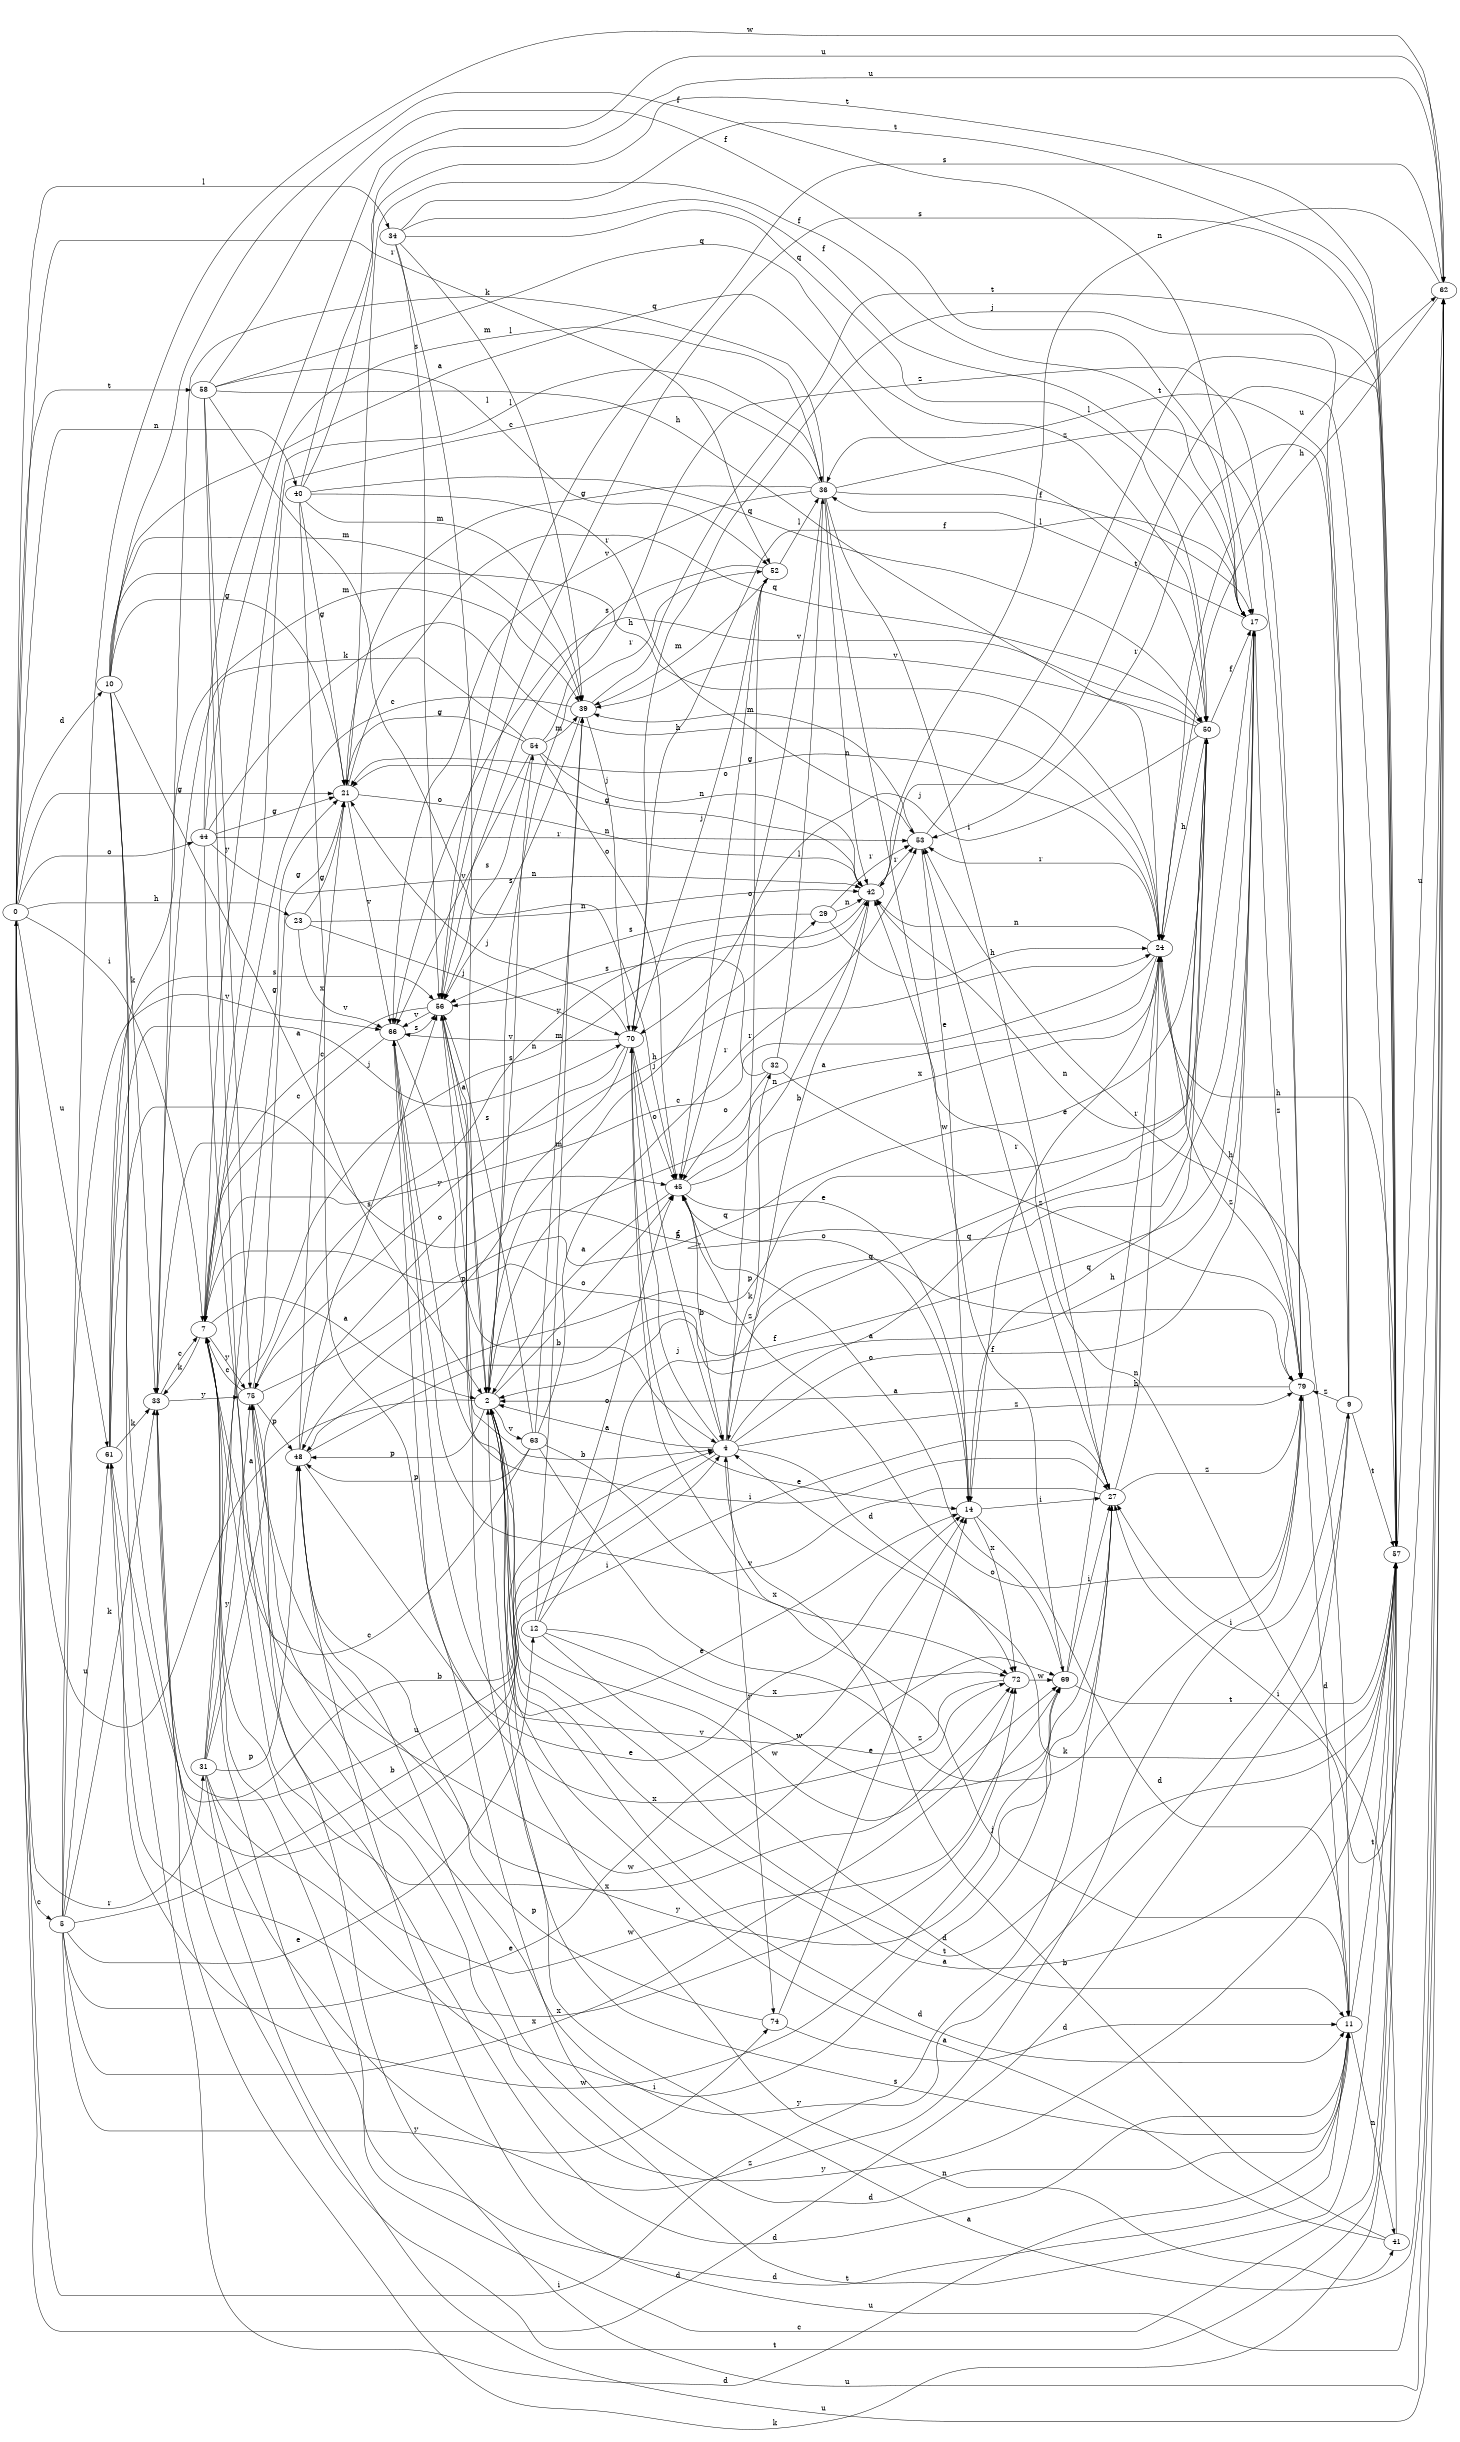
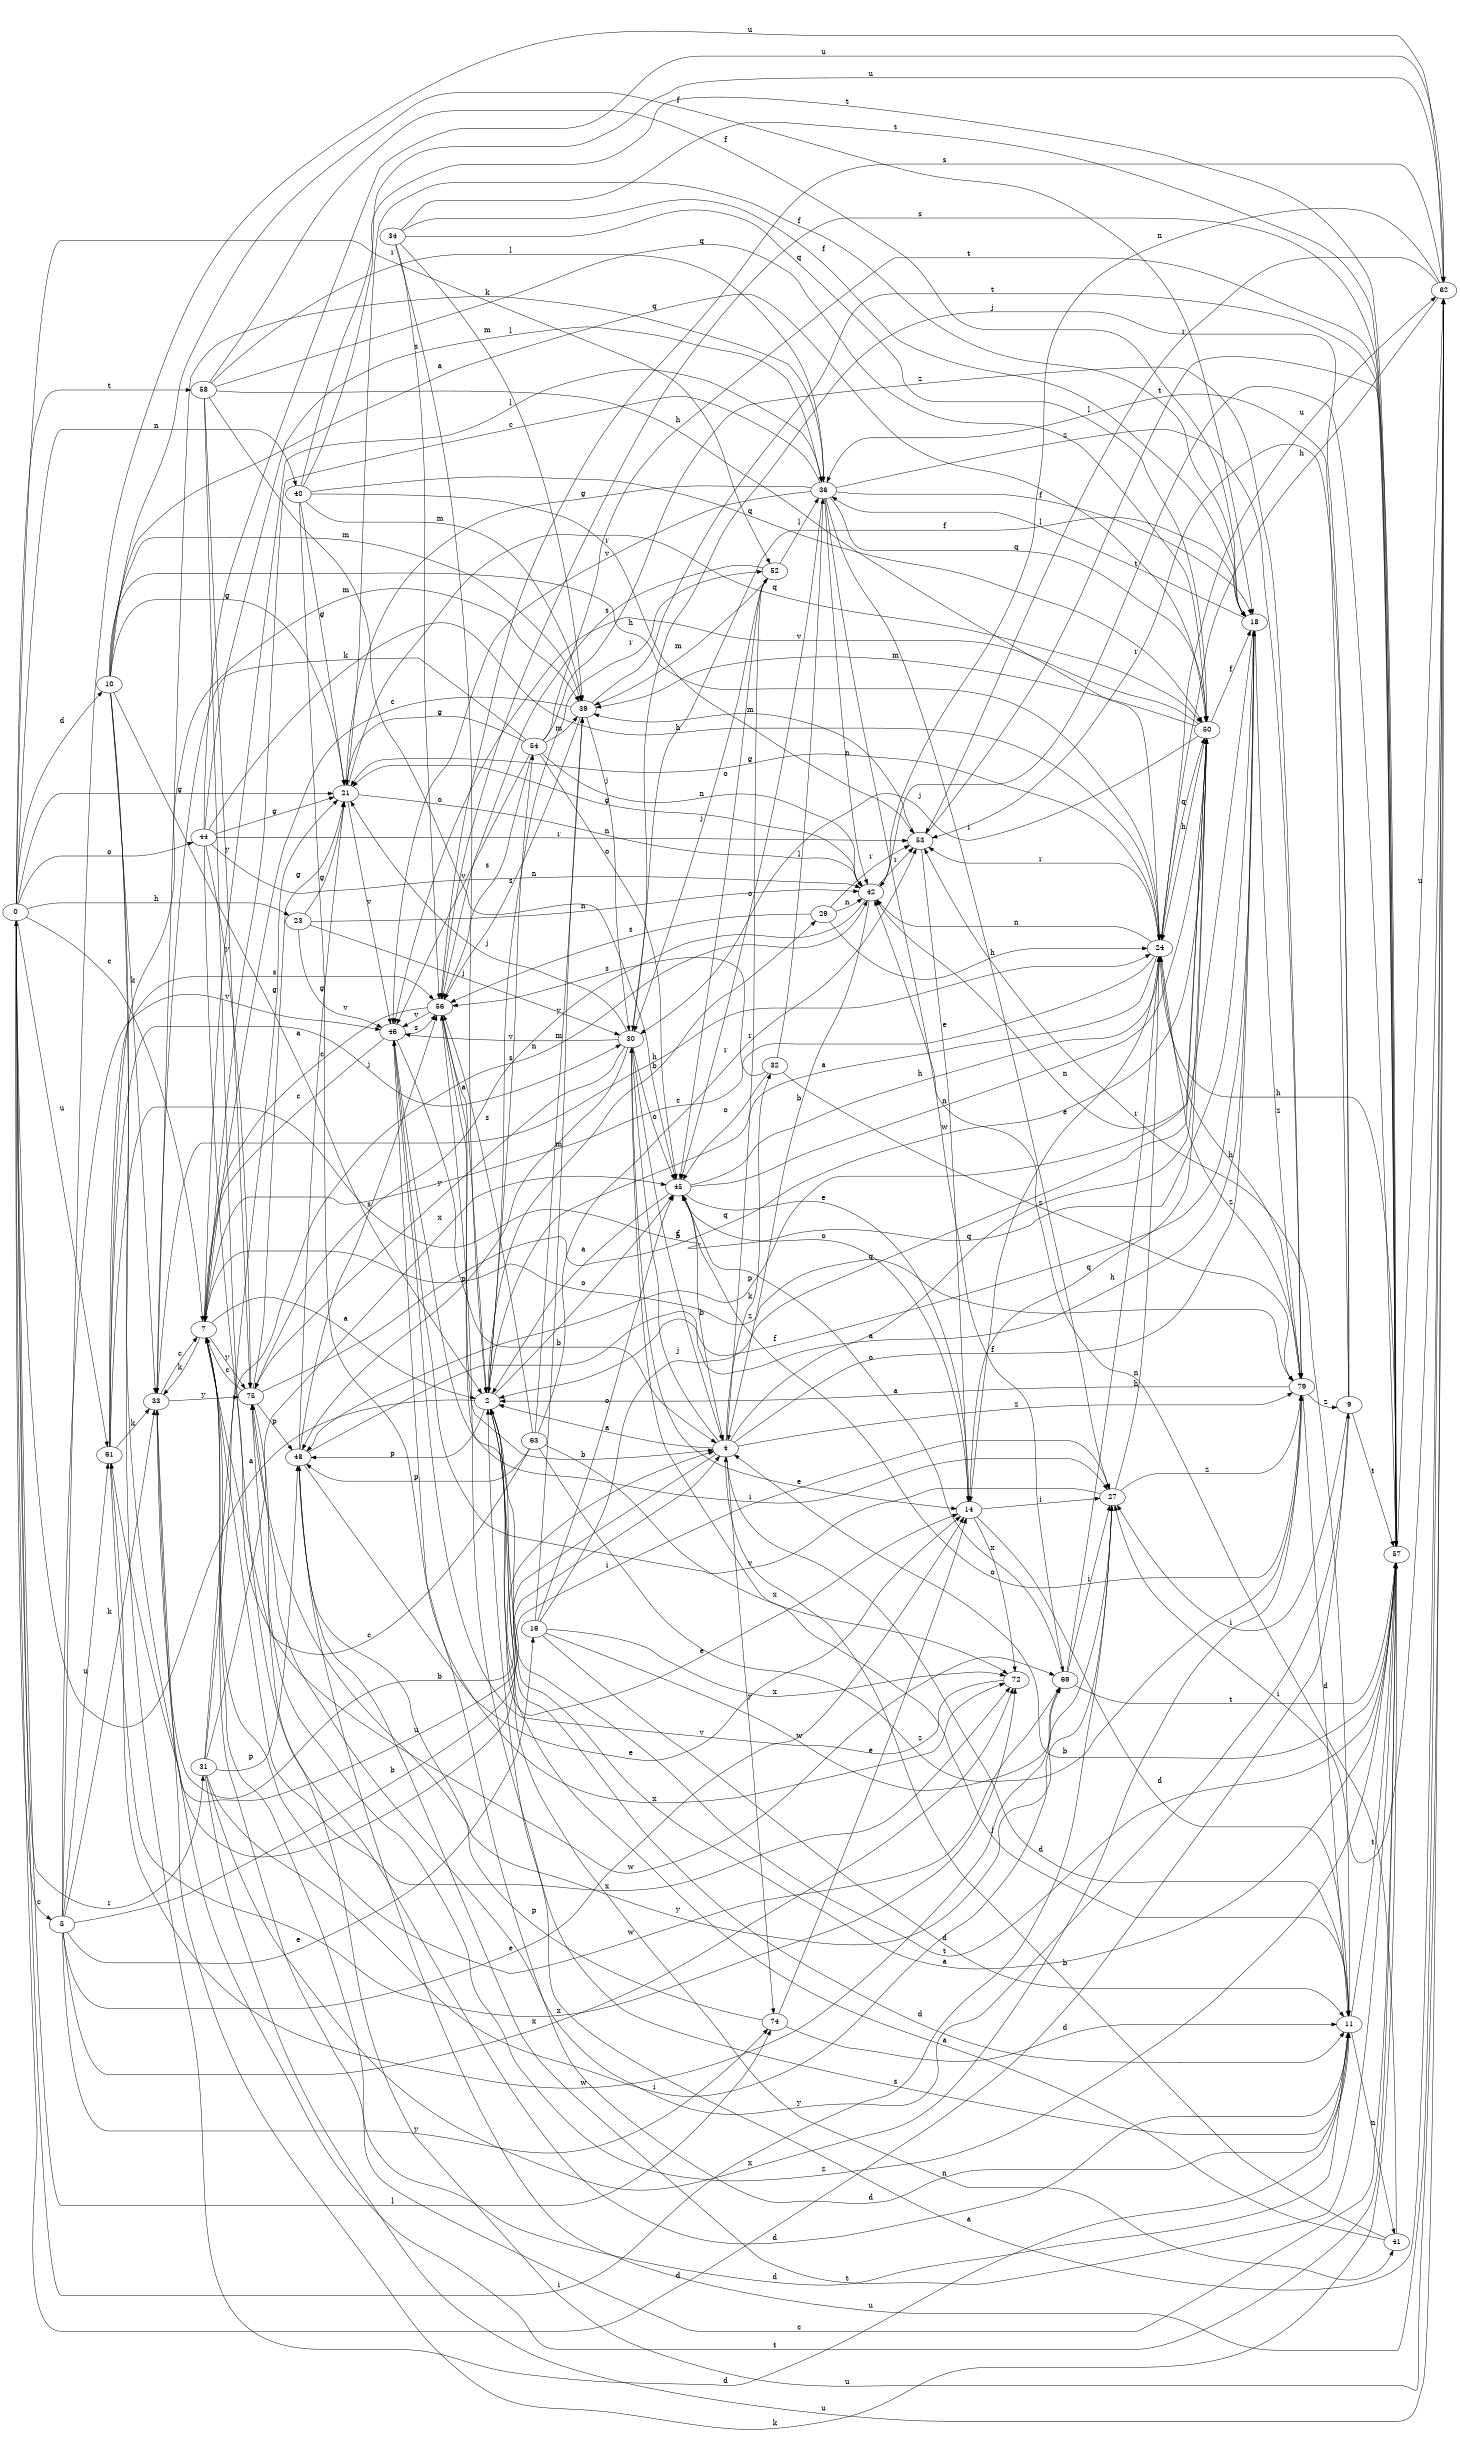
(750, 30) -> (750, 30)
none -> (1355, 335)
(26, 367) -> (37, 1953)
(512, 441) -> (567, 255)
none -> (1047, 554)
(1255, 623) -> (1255, 623)
(896, 656) -> (896, 656)
none -> (1178, 840)
(109, 962) -> (109, 962)
(322, 989) -> (322, 989)
(393, 1032) -> (393, 1032)
(631, 1039) -> (631, 1039)
(800, 1061) -> (1058, 1066)
(655, 1067) -> (655, 1067)
(920, 1074) -> (920, 1074)
(1010, 1173) -> (1109, 447)
(440, 1218) -> (440, 1218)
(1328, 1397) -> (1322, 1405)
(504, 1425) -> none
(885, 1543) -> (996, 1791)
(233, 1585) -> (241, 1113)
(534, 1629) -> (534, 1629)
(1038, 1680) -> none
(700, 1714) -> none
(1065, 1752) -> (1065, 1752)
(750, 2163) -> (750, 2163)
(824, 2170) -> (824, 2170)
